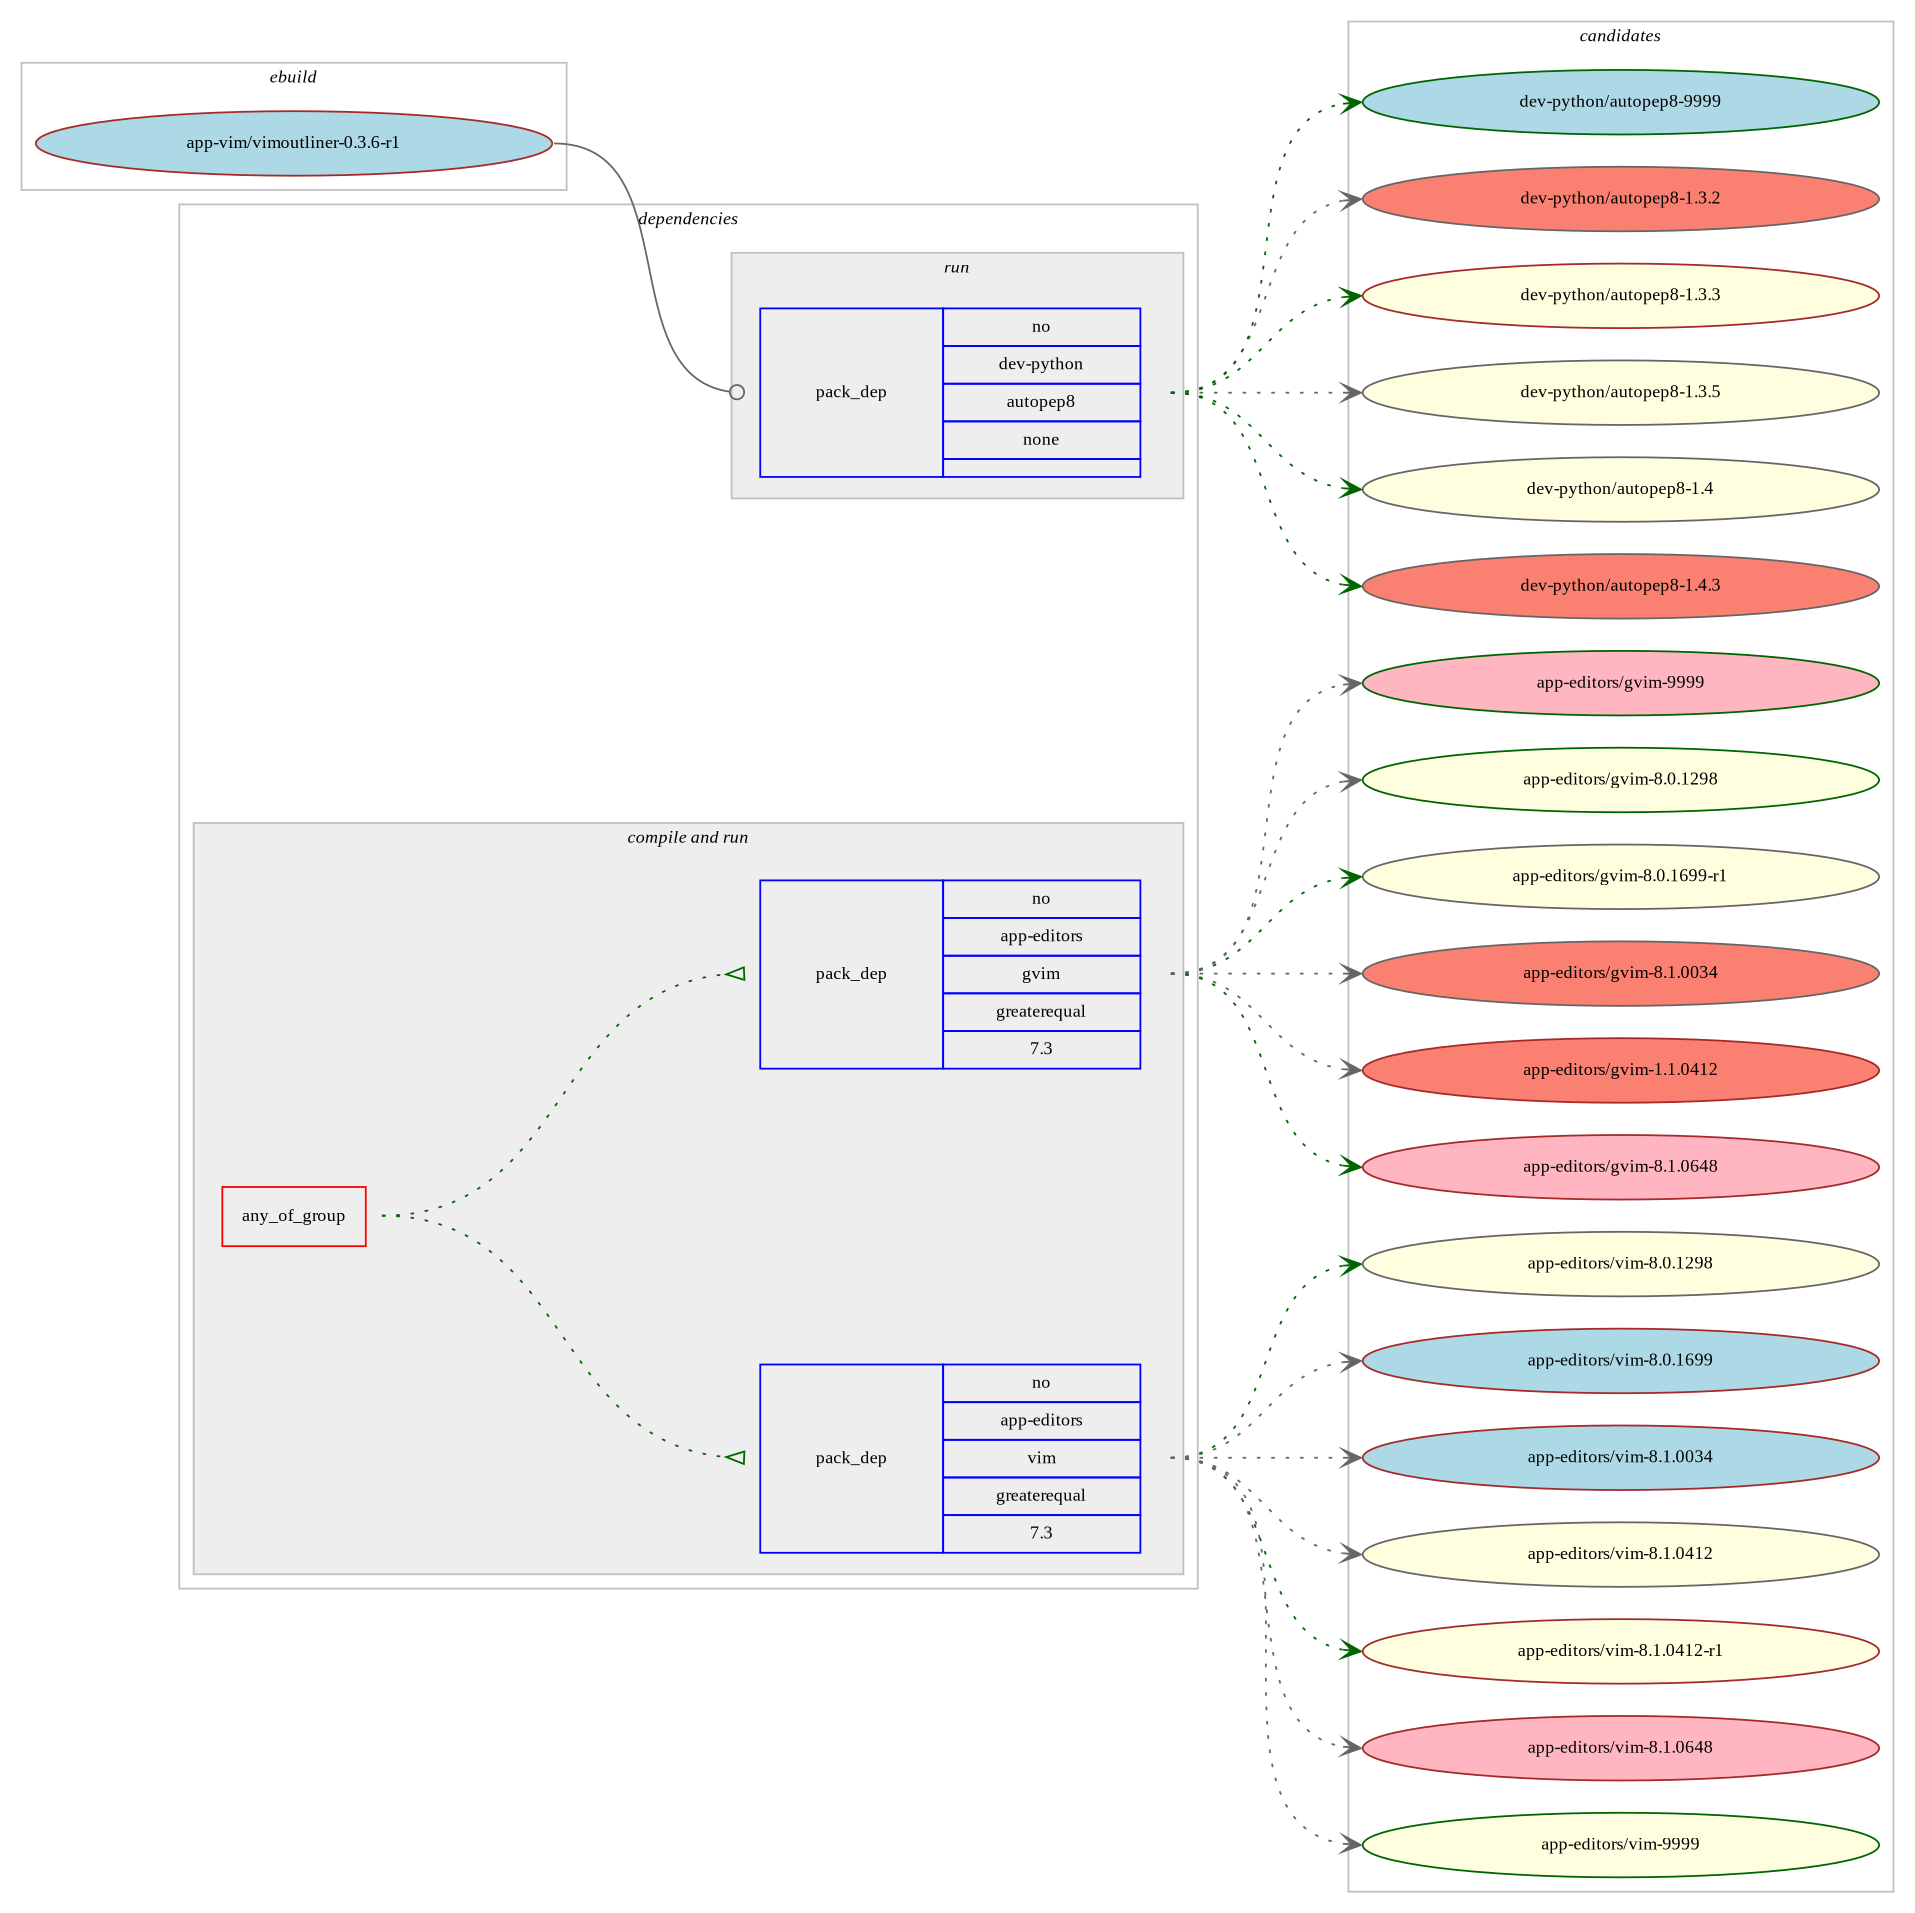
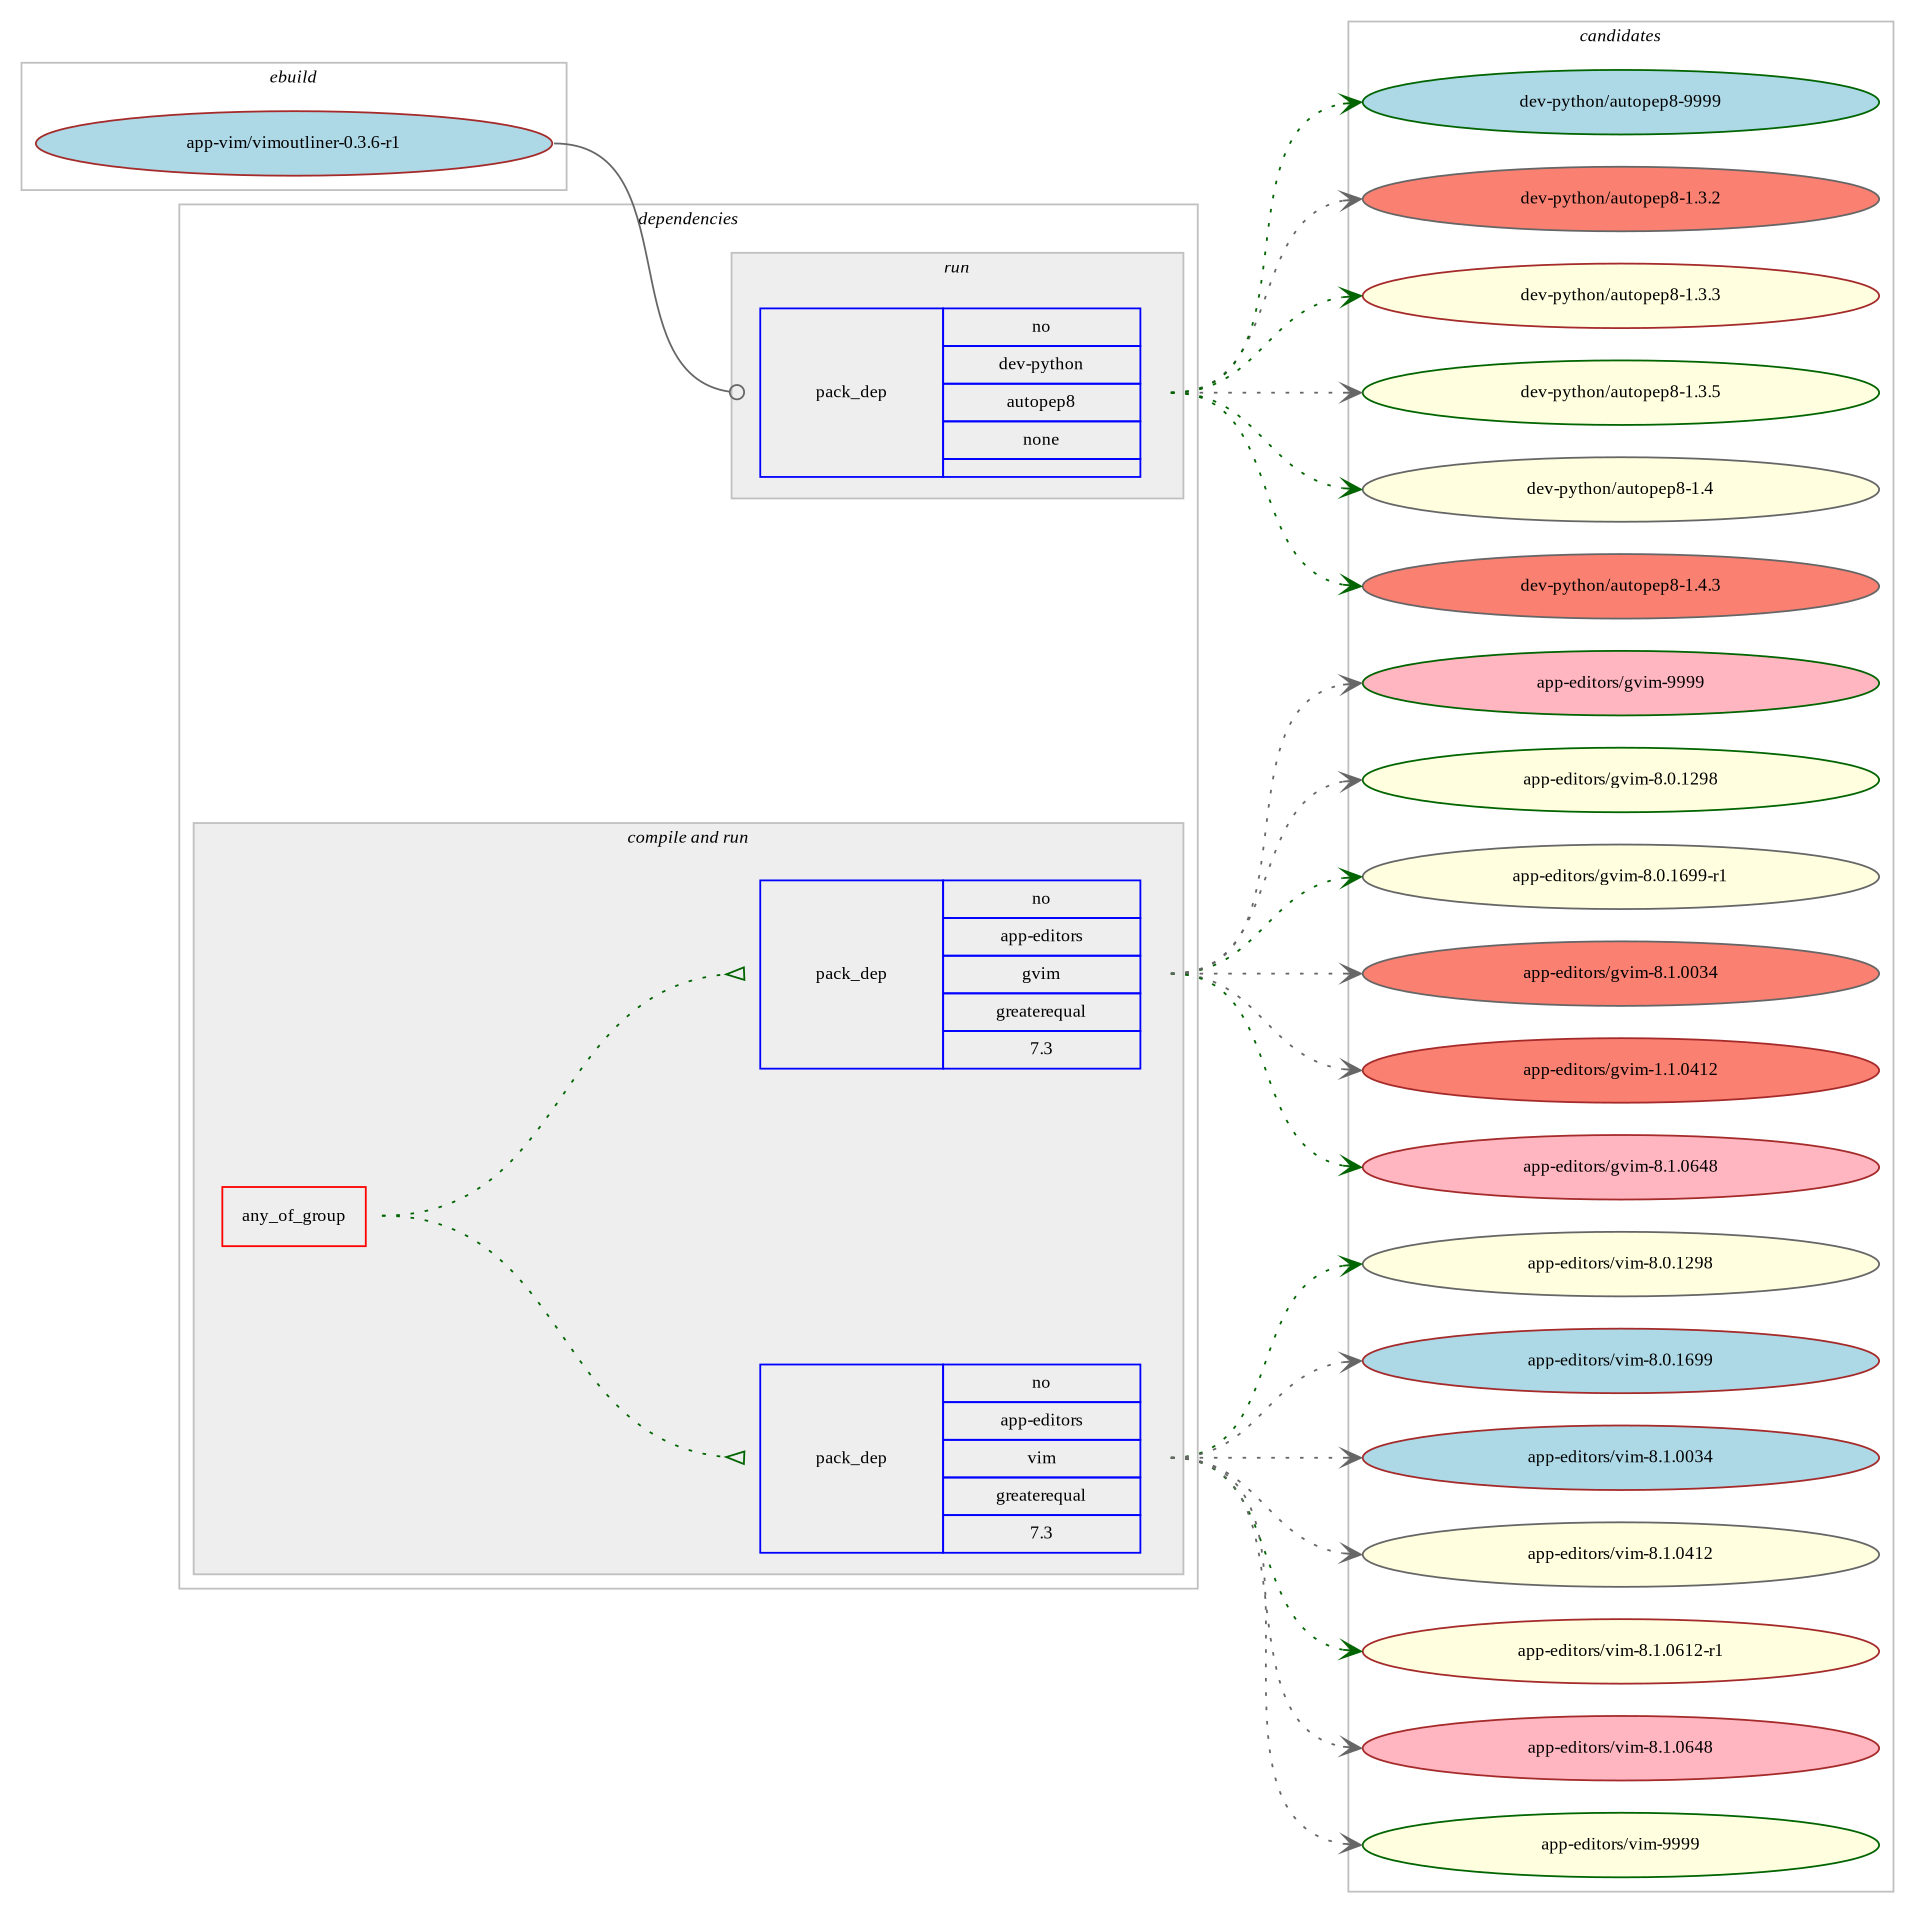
(1621, 393) -> (1621, 393)
(1621, 1651) -> (1621, 1651)
